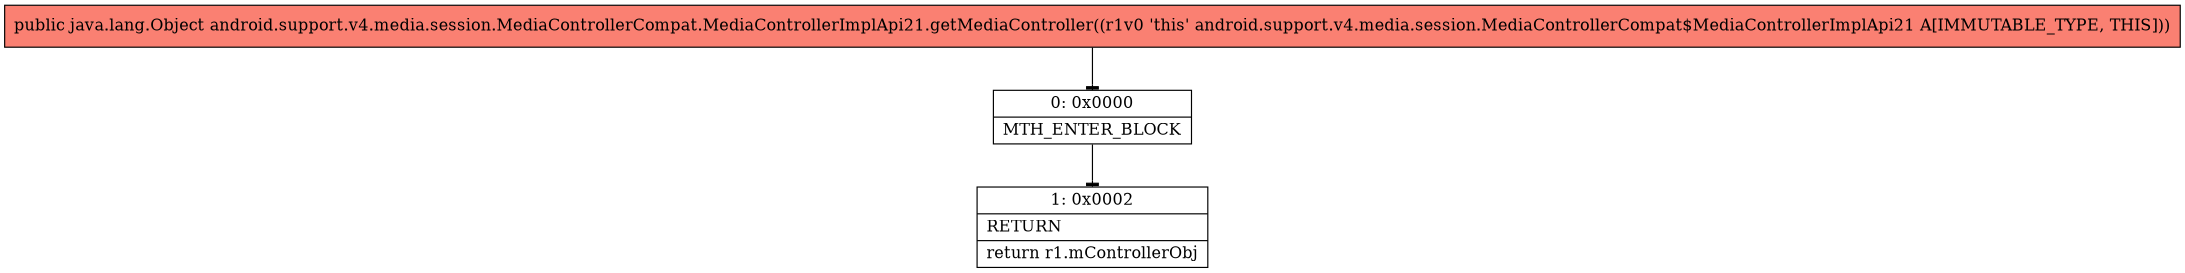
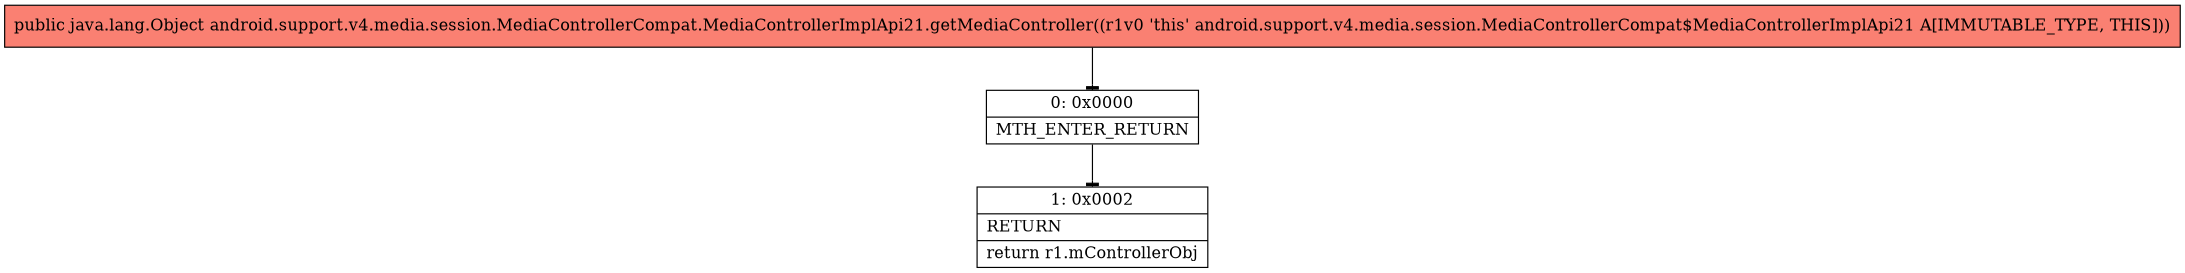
(1092, 130) -> (1092, 130)
